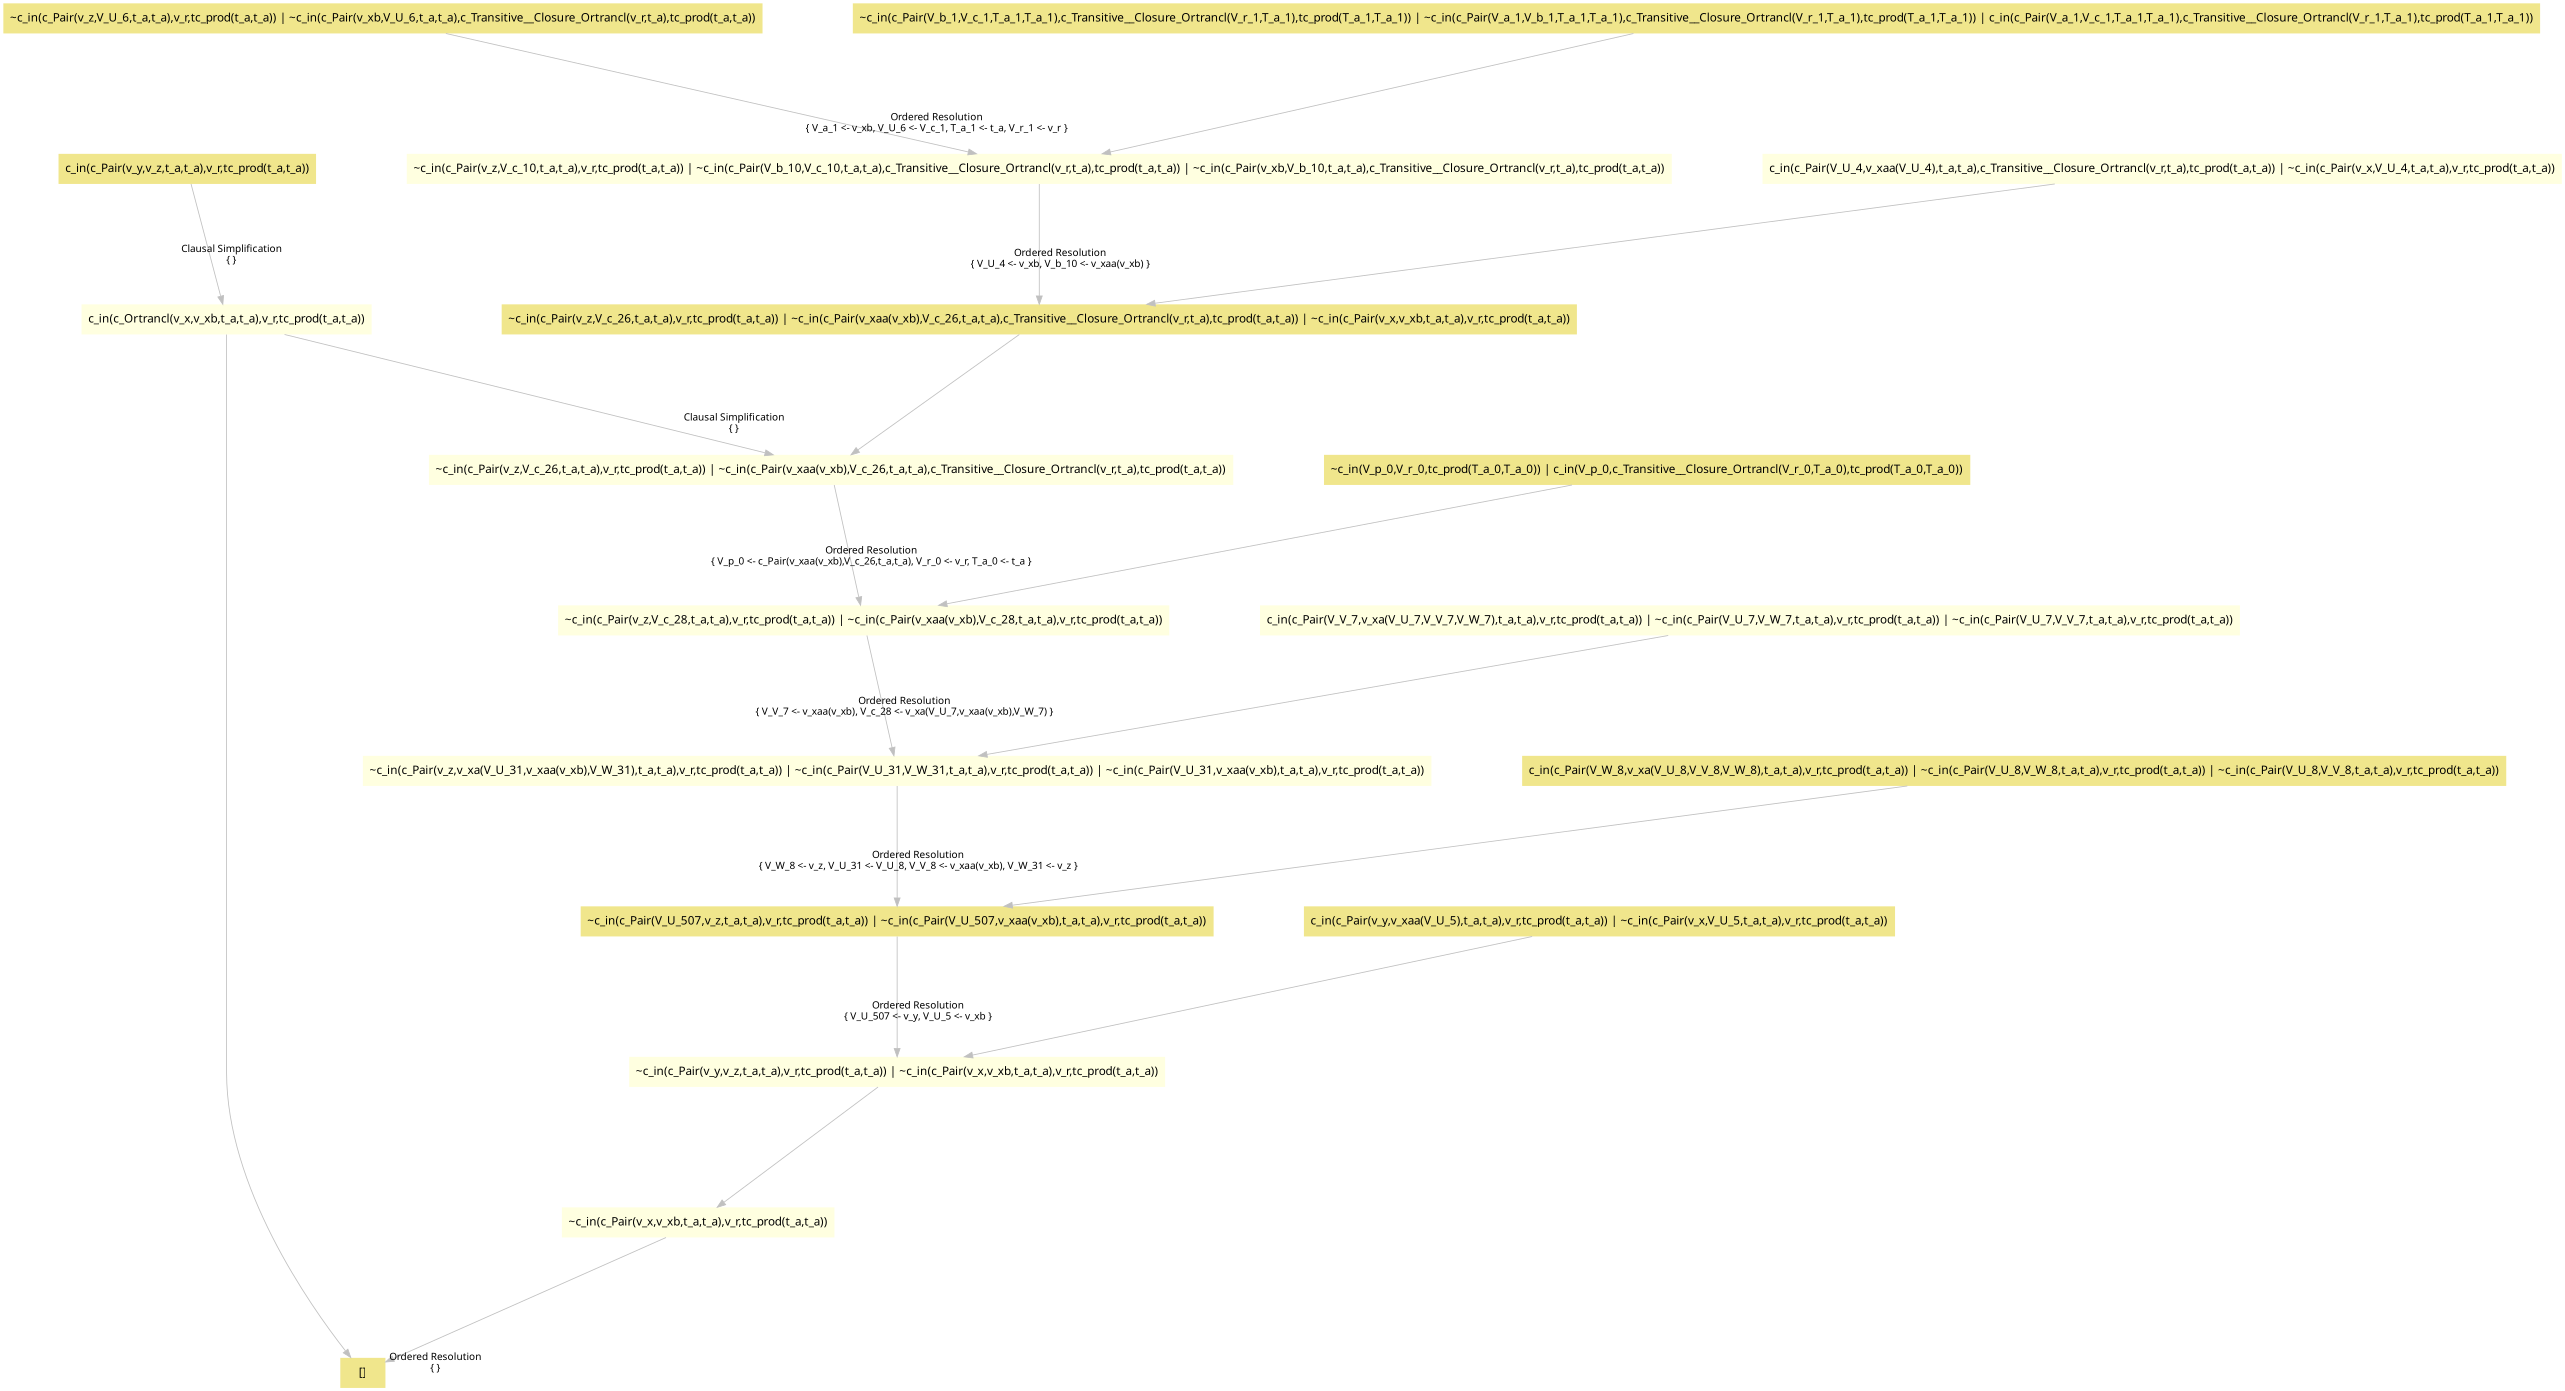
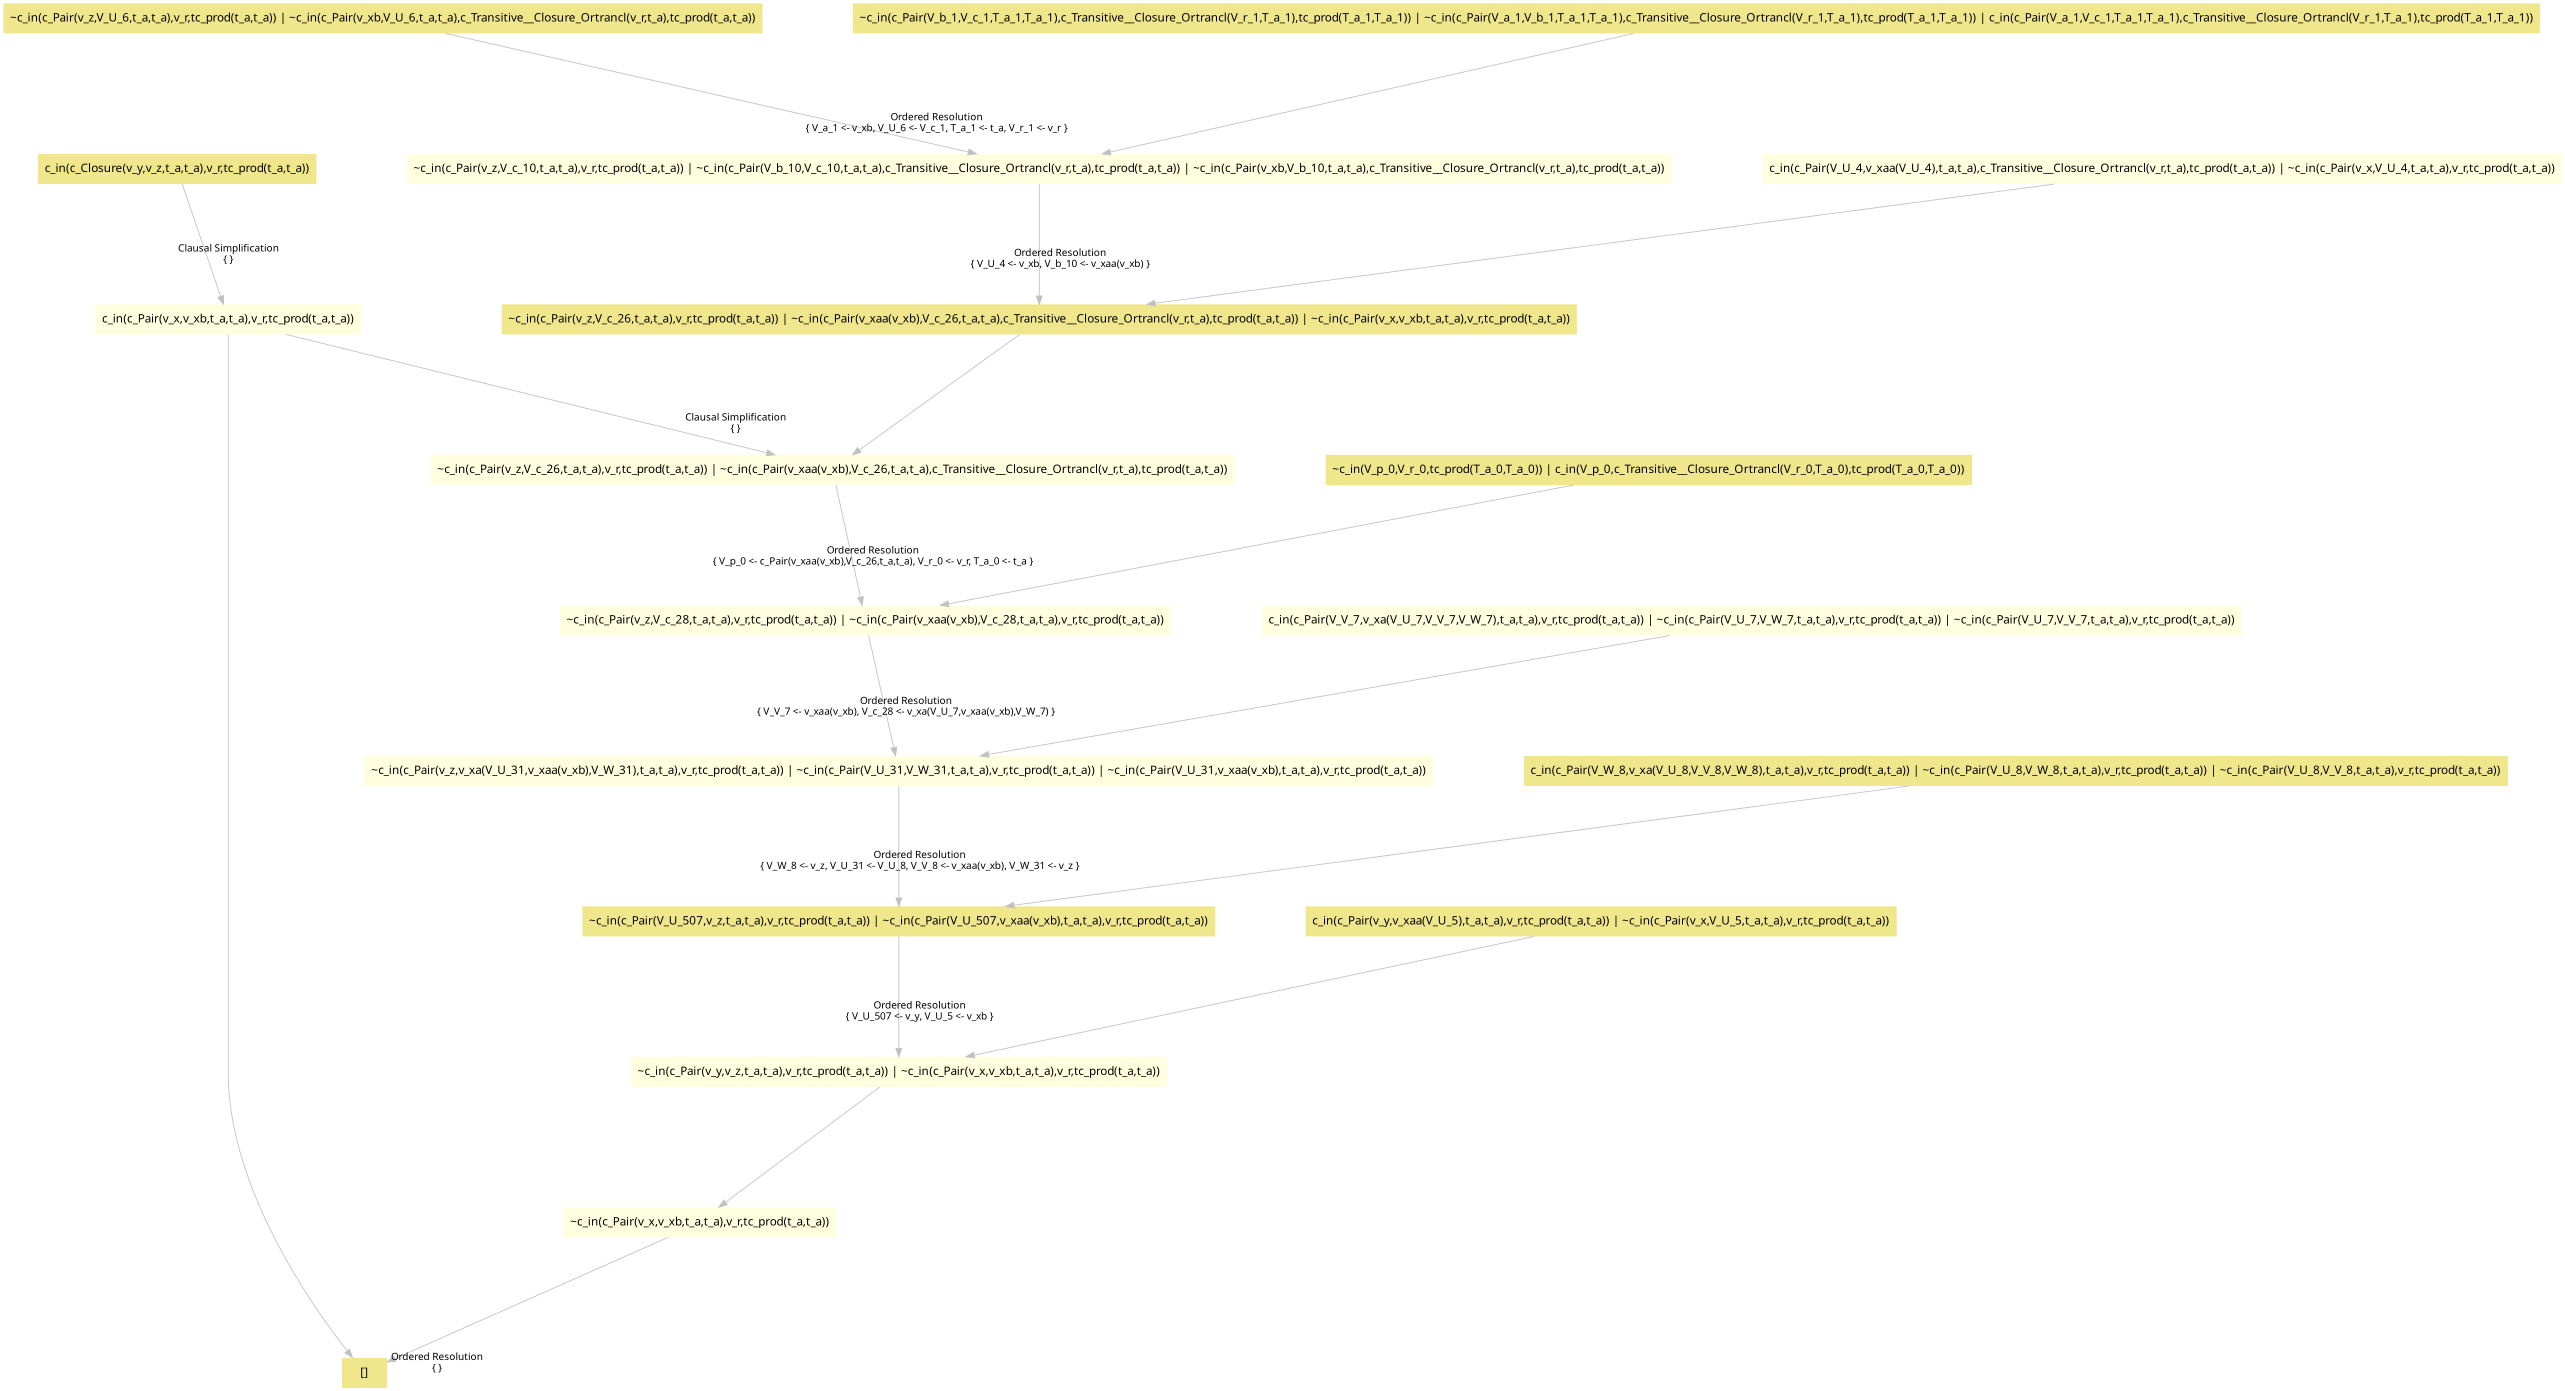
(187, 169) -> (177, 169)
(227, 319) -> (228, 319)
